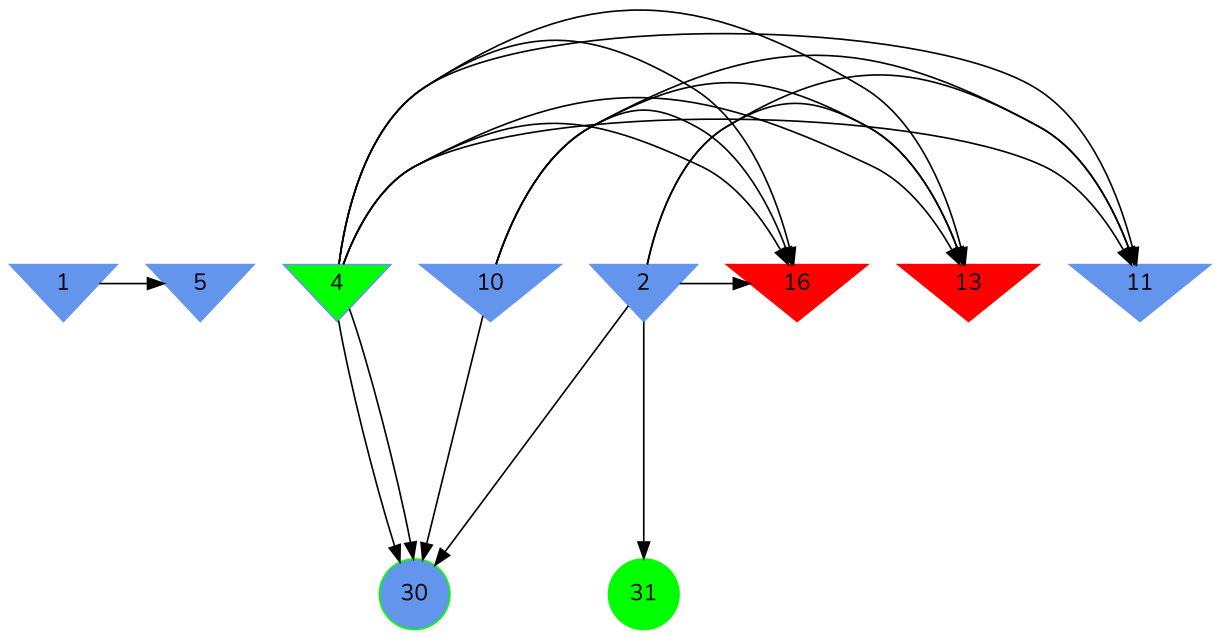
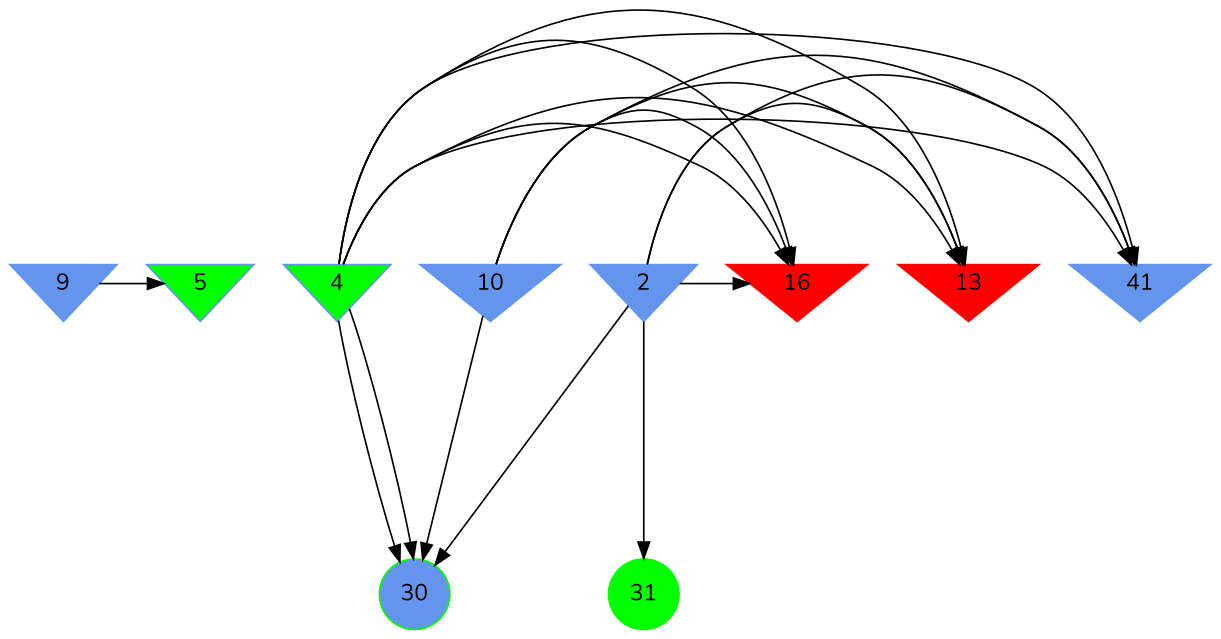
(63, 284) -> (63, 284)
(200, 284) -> (200, 284)
(1140, 284) -> (1140, 284)
